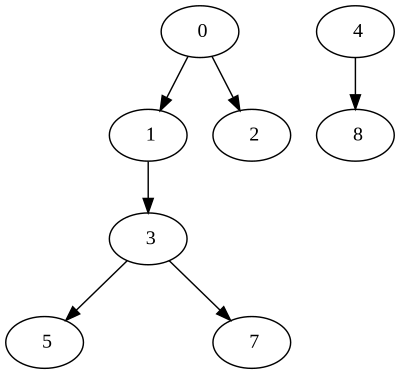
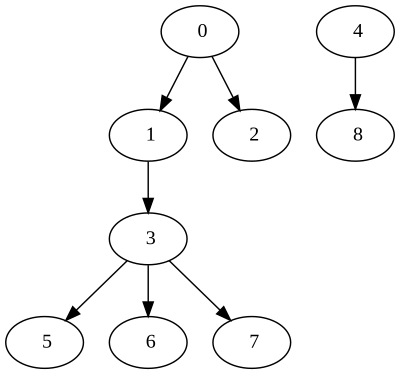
none -> (148, 342)
